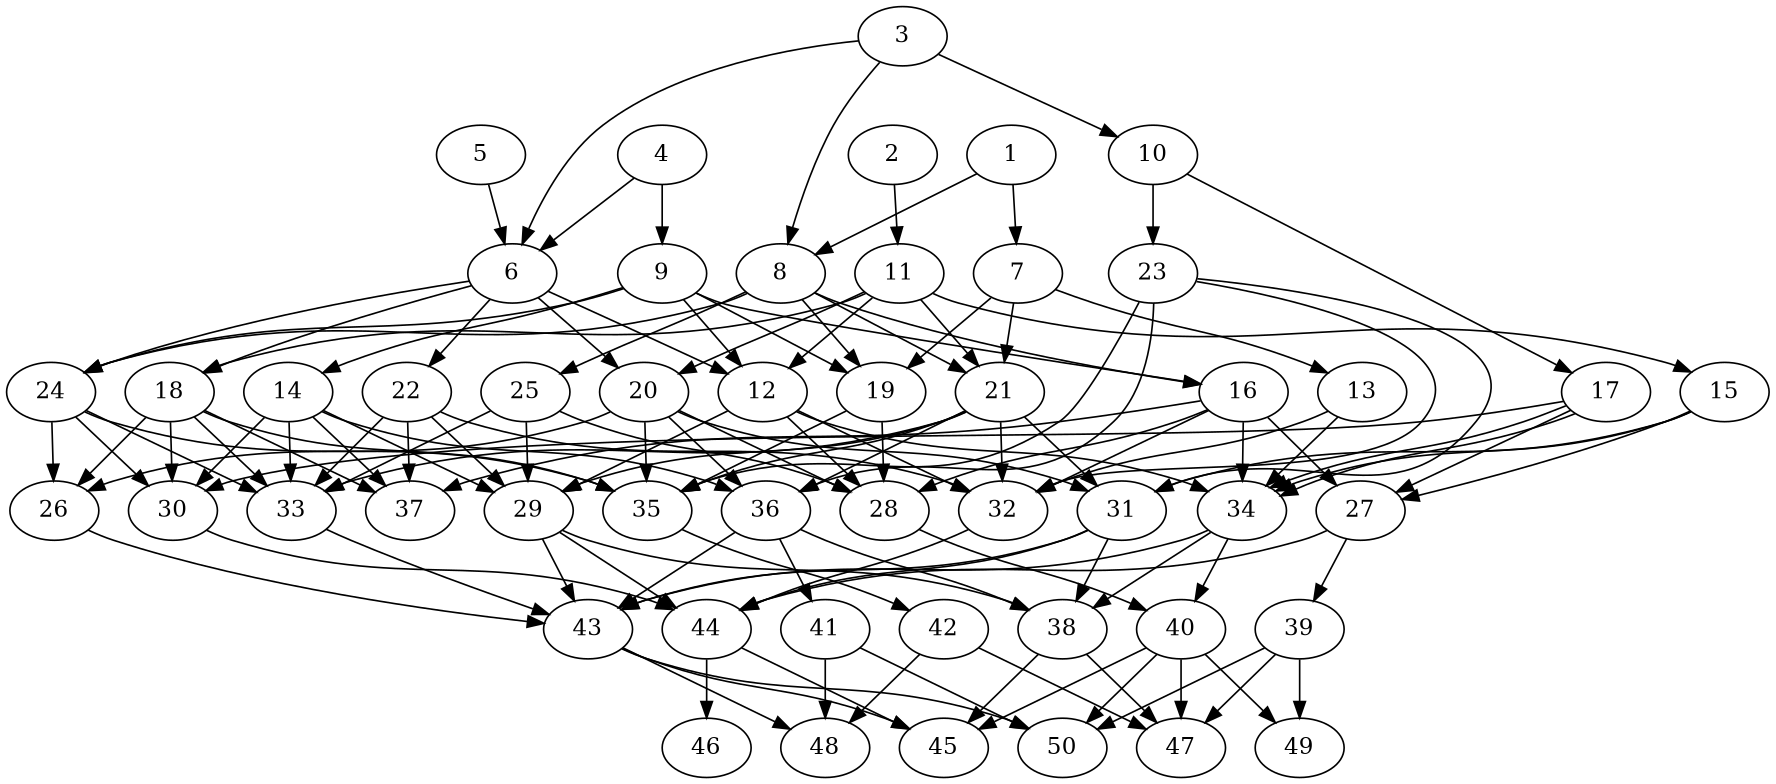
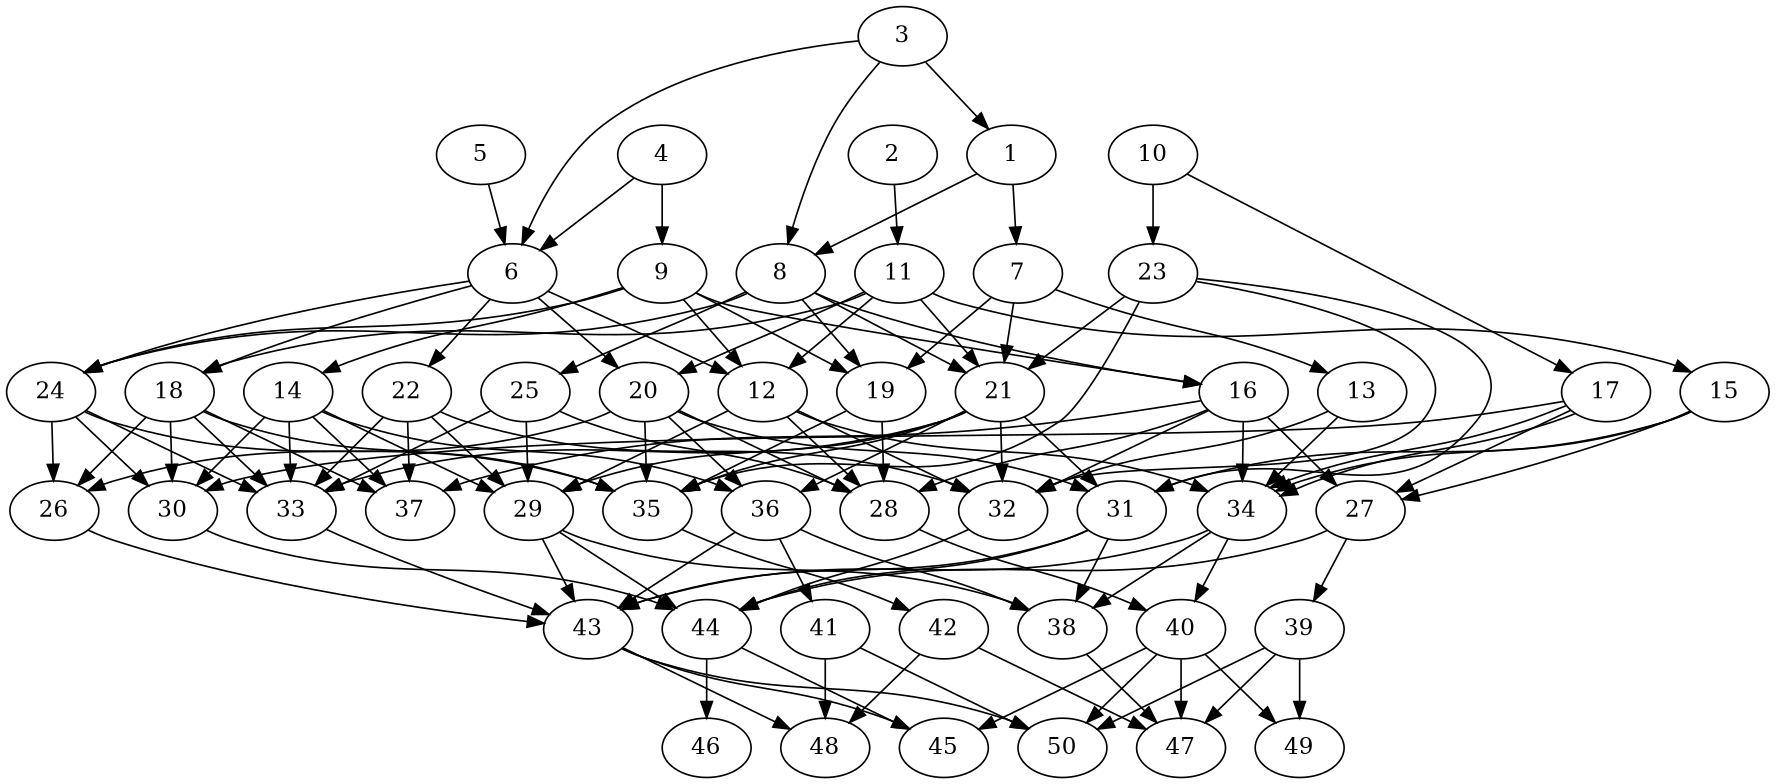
(1020, 92) -> (951, 89)
(1034, 465) -> (1096, 318)
(1009, 683) -> none
